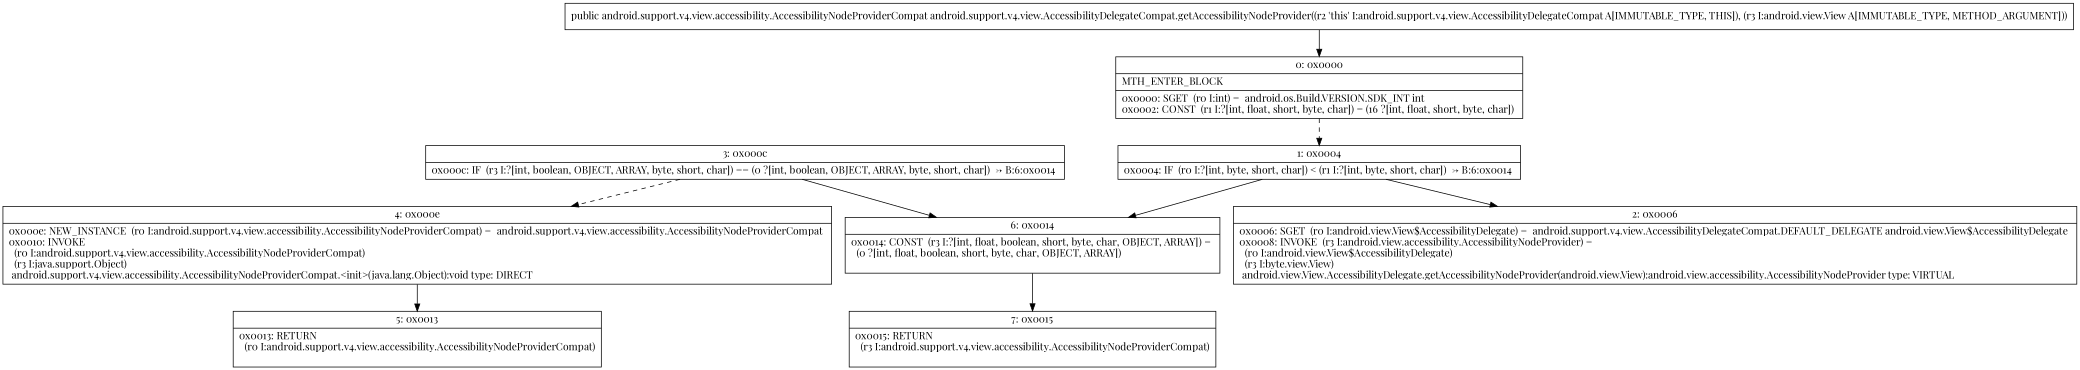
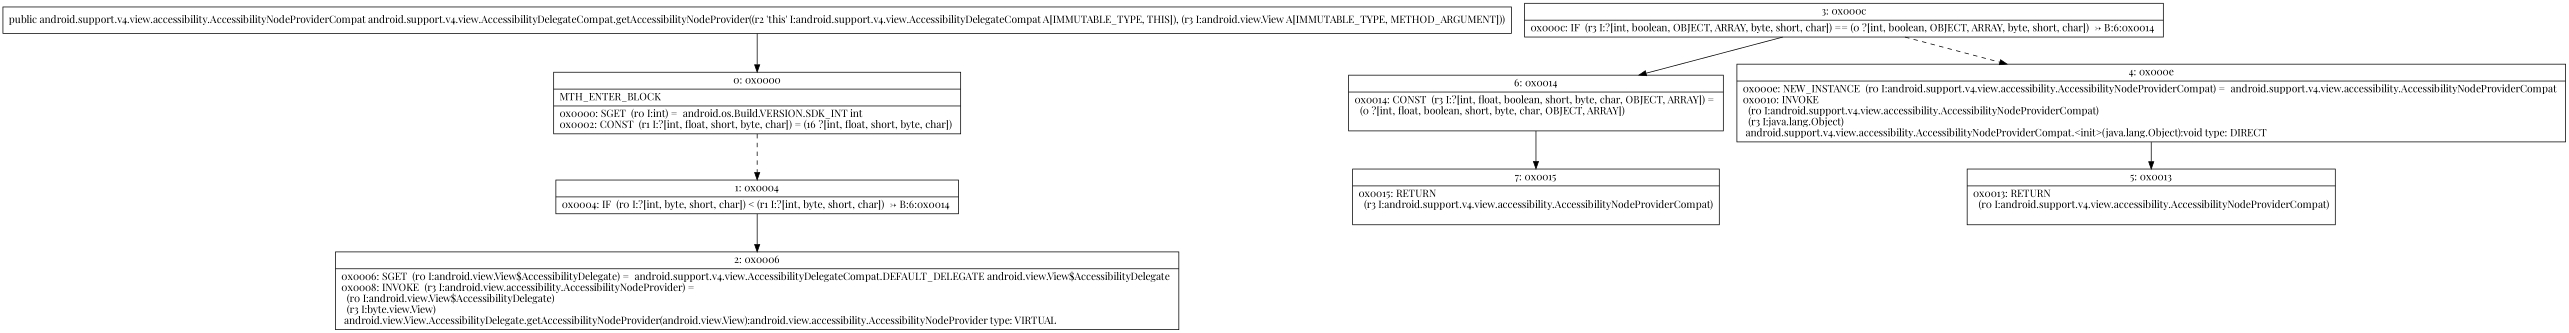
(1199, 197) -> none
(68, 264) -> (1793, 122)
